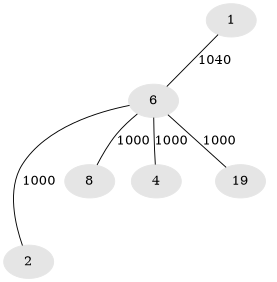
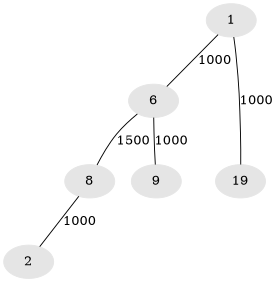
(215, 61) -> (215, 61)
(134, 141) -> (134, 141)
(197, 141) -> (239, 101)
(36, 148) -> (59, 221)
(156, 181) -> (156, 181)
